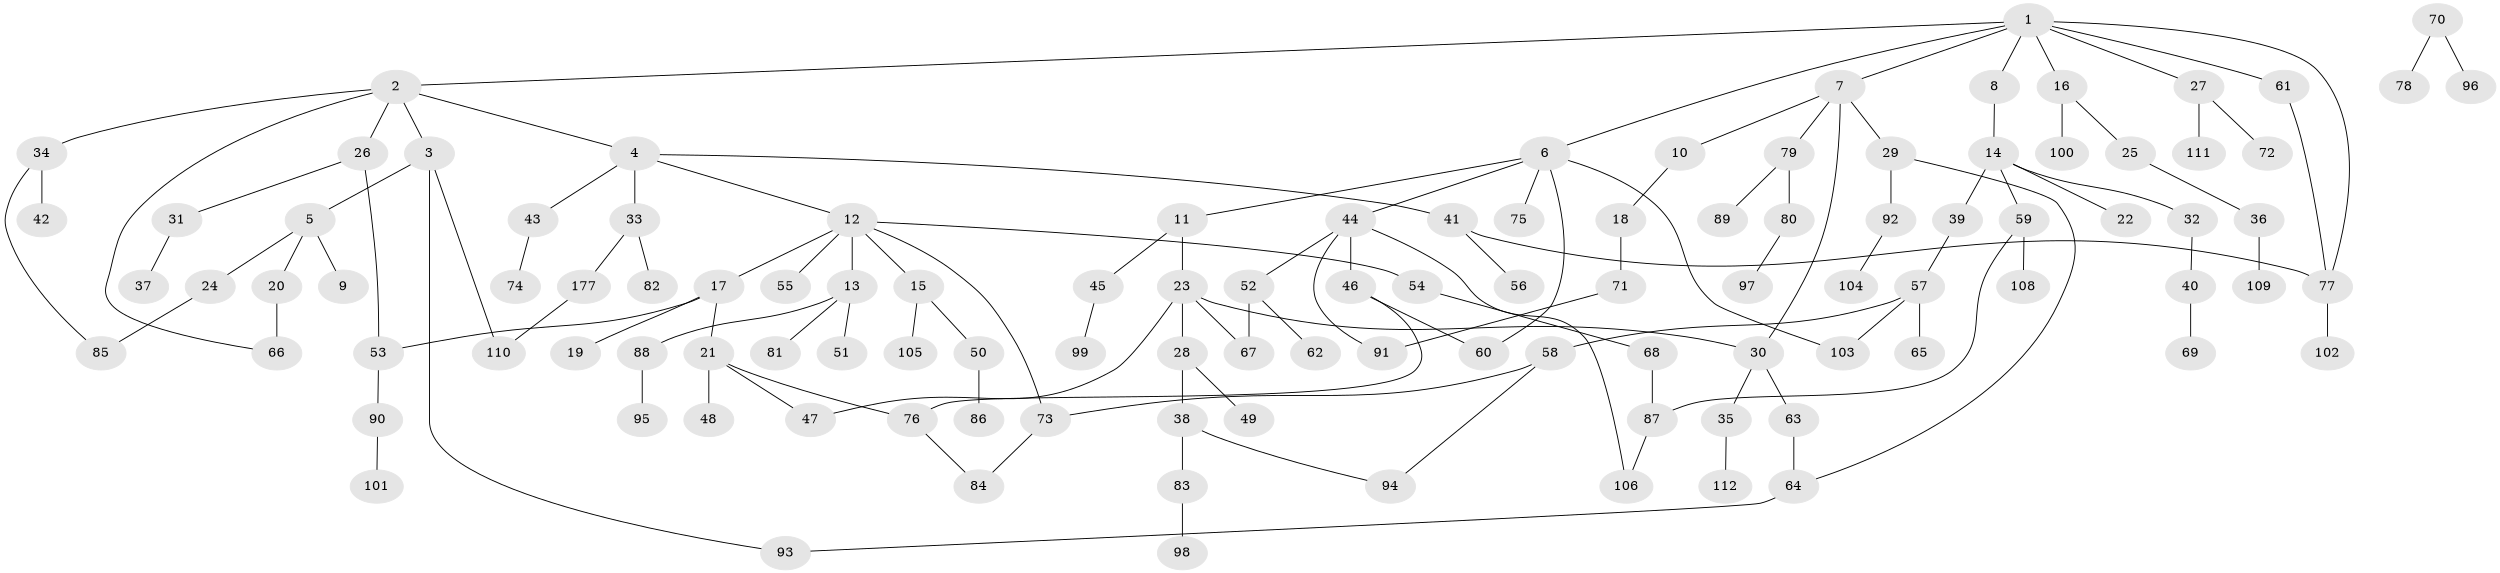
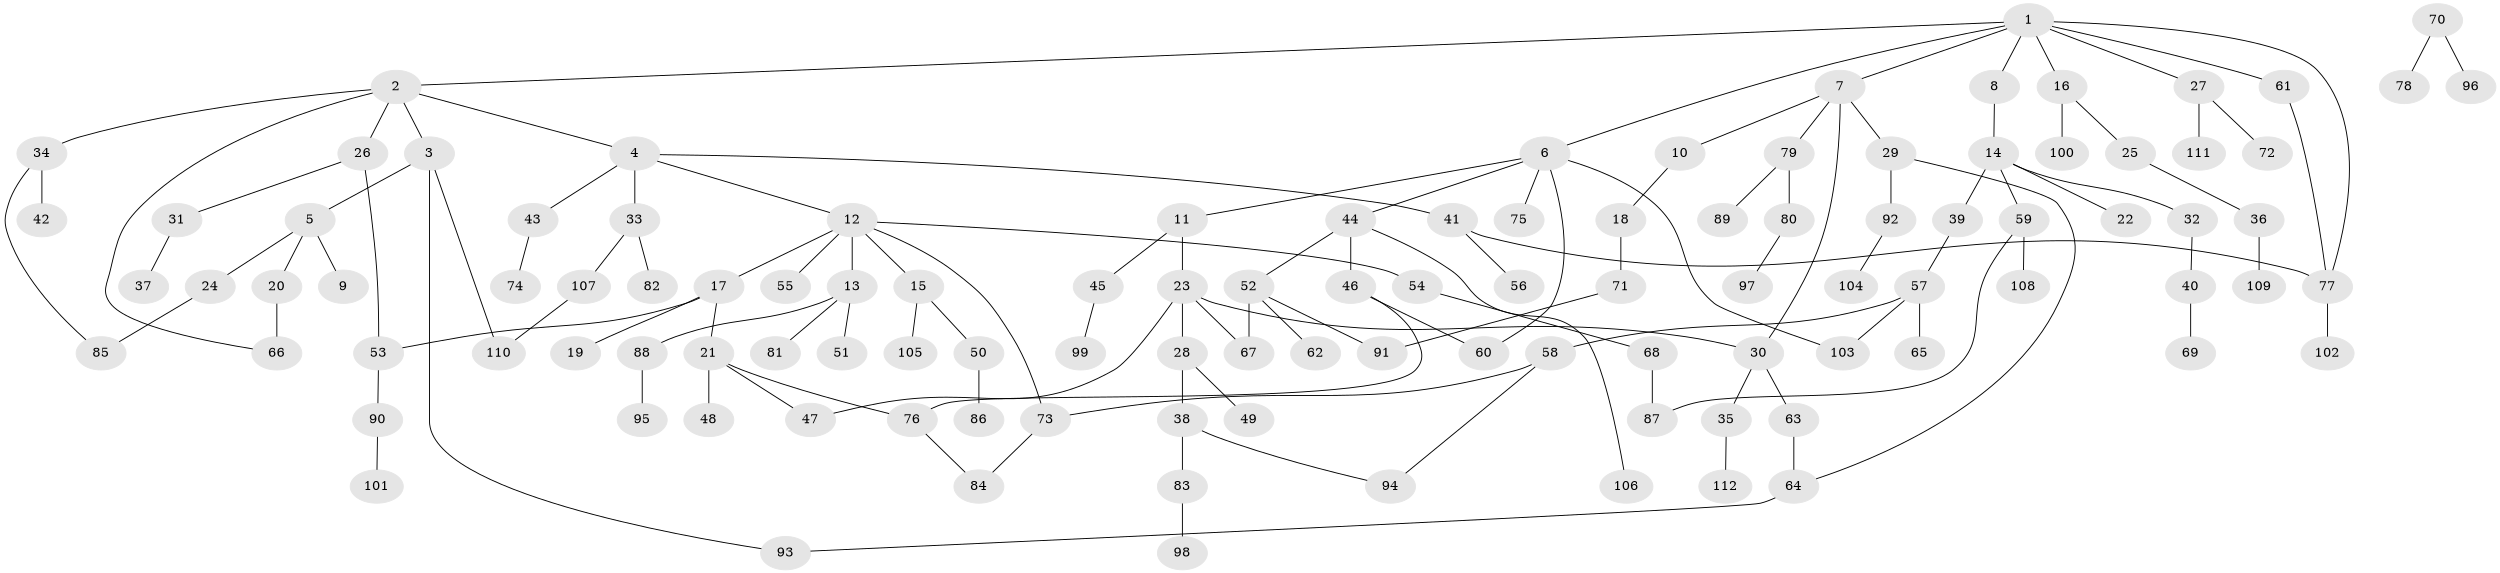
(584, 287) -> (584, 287)
(1315, 296) -> (1306, 315)
(1639, 453) -> none
